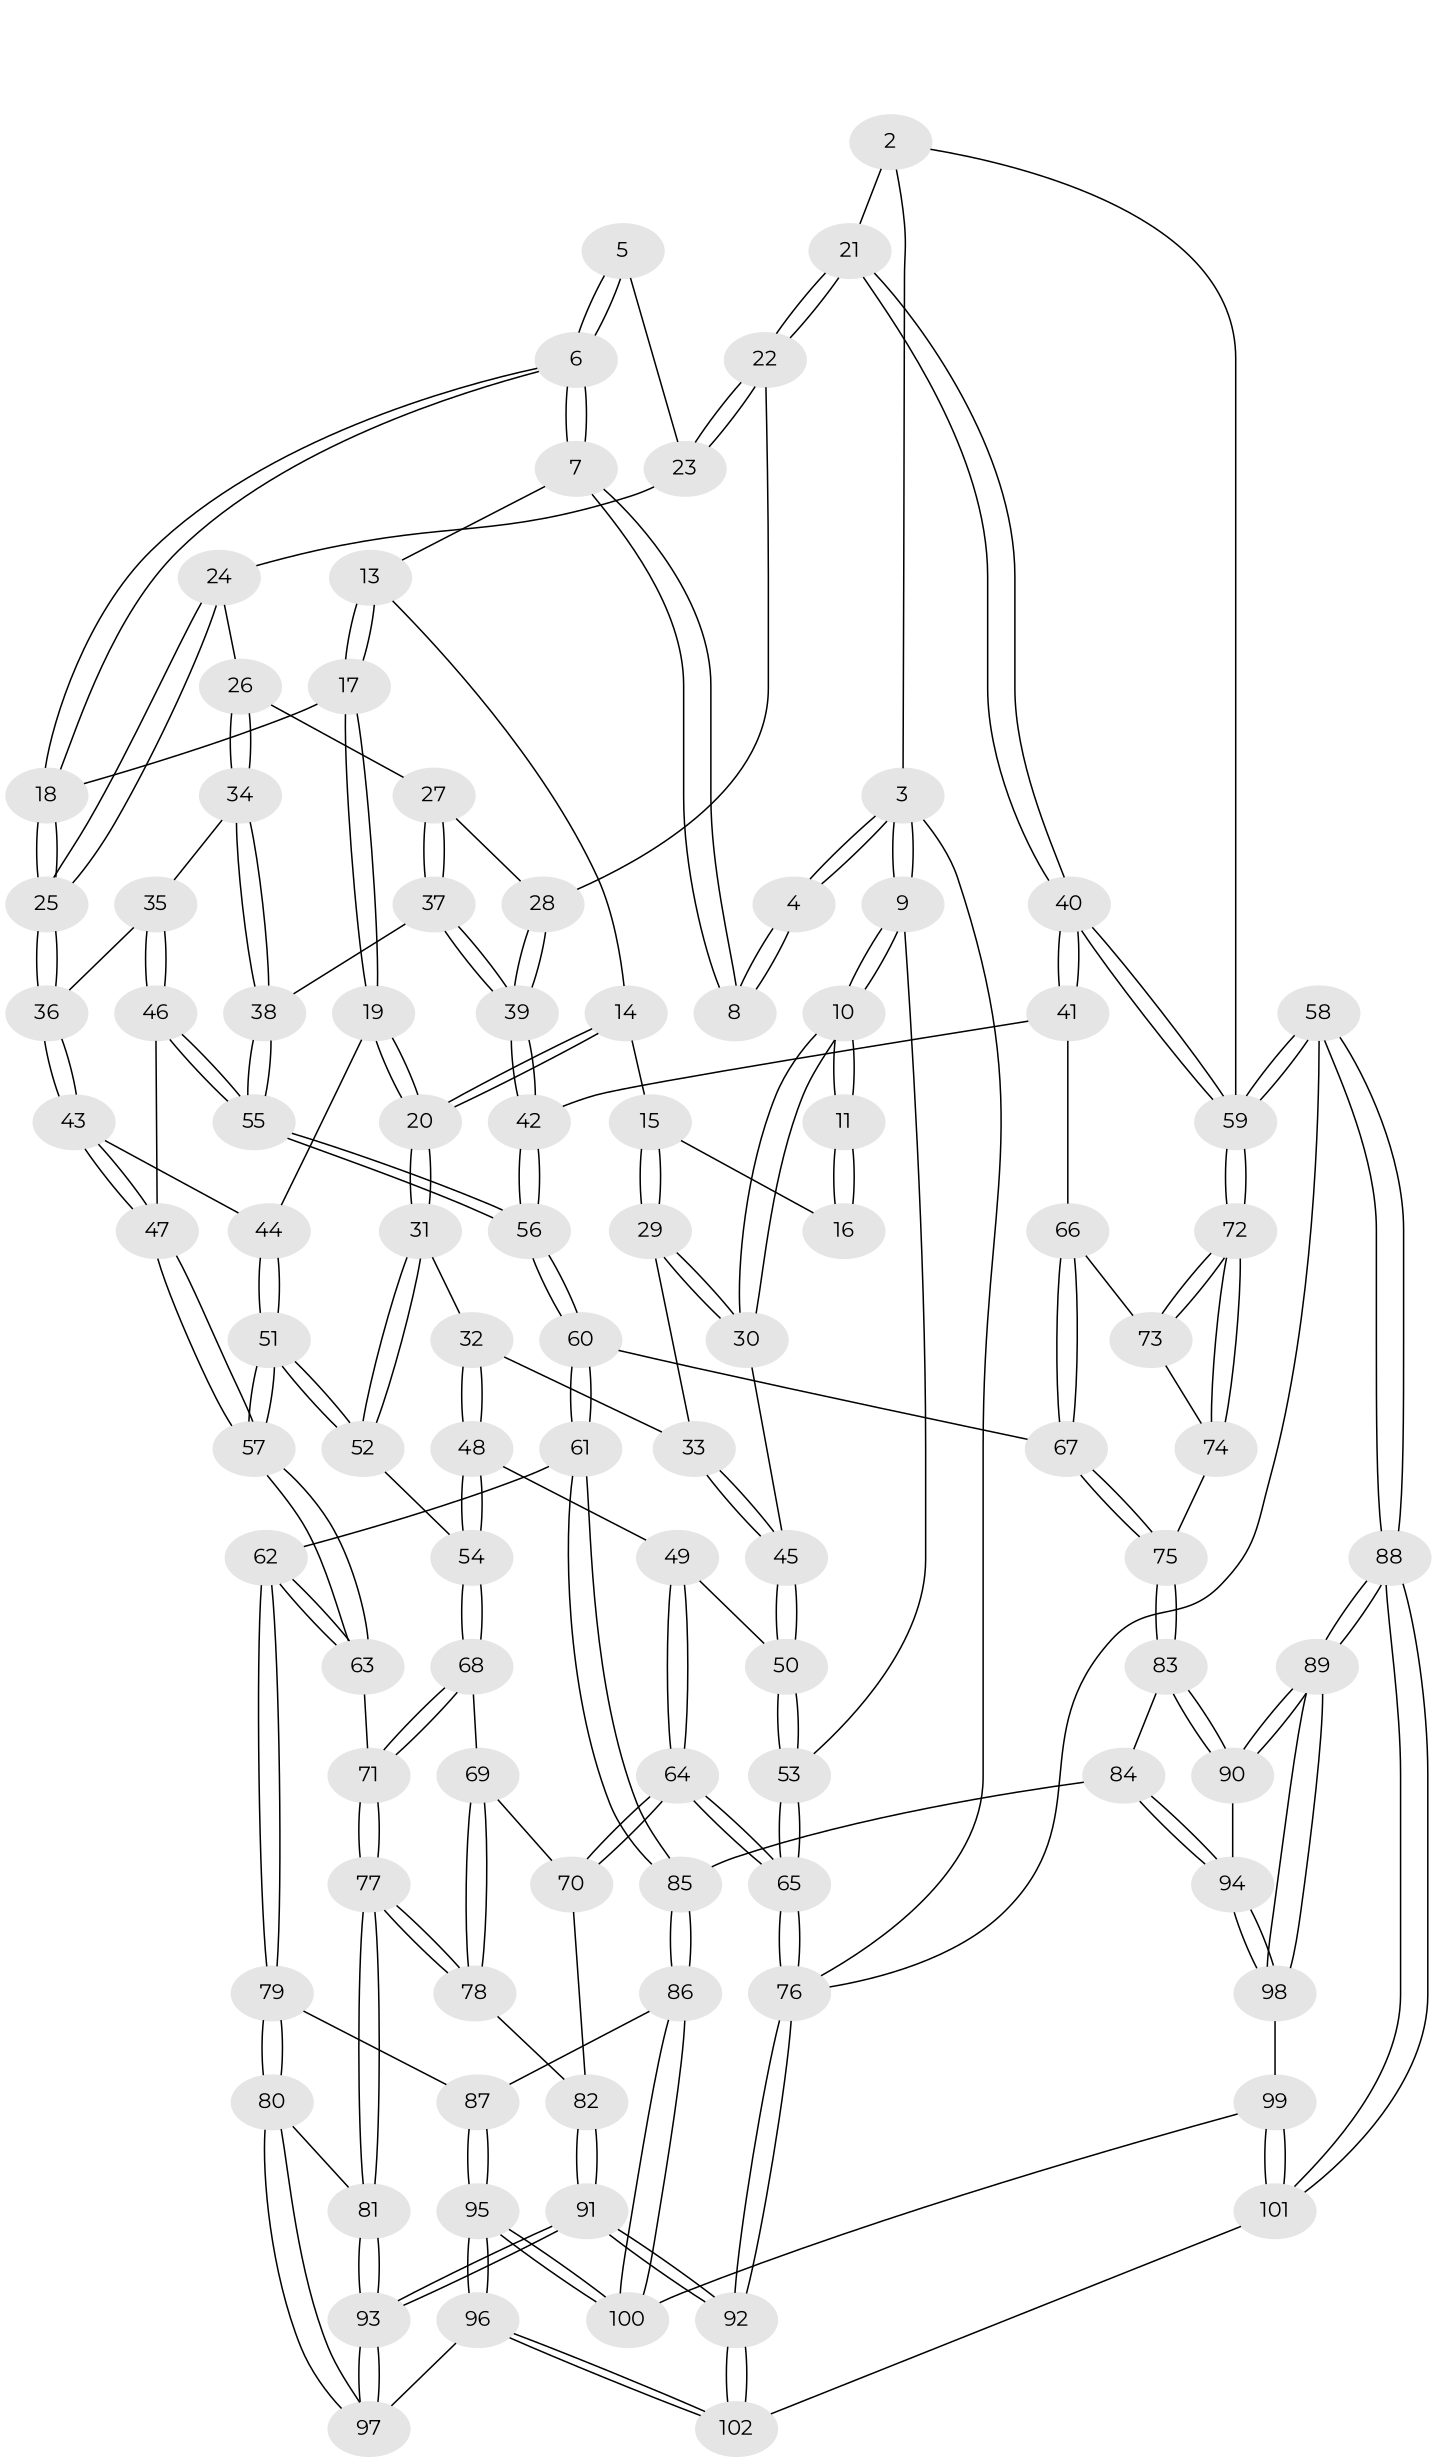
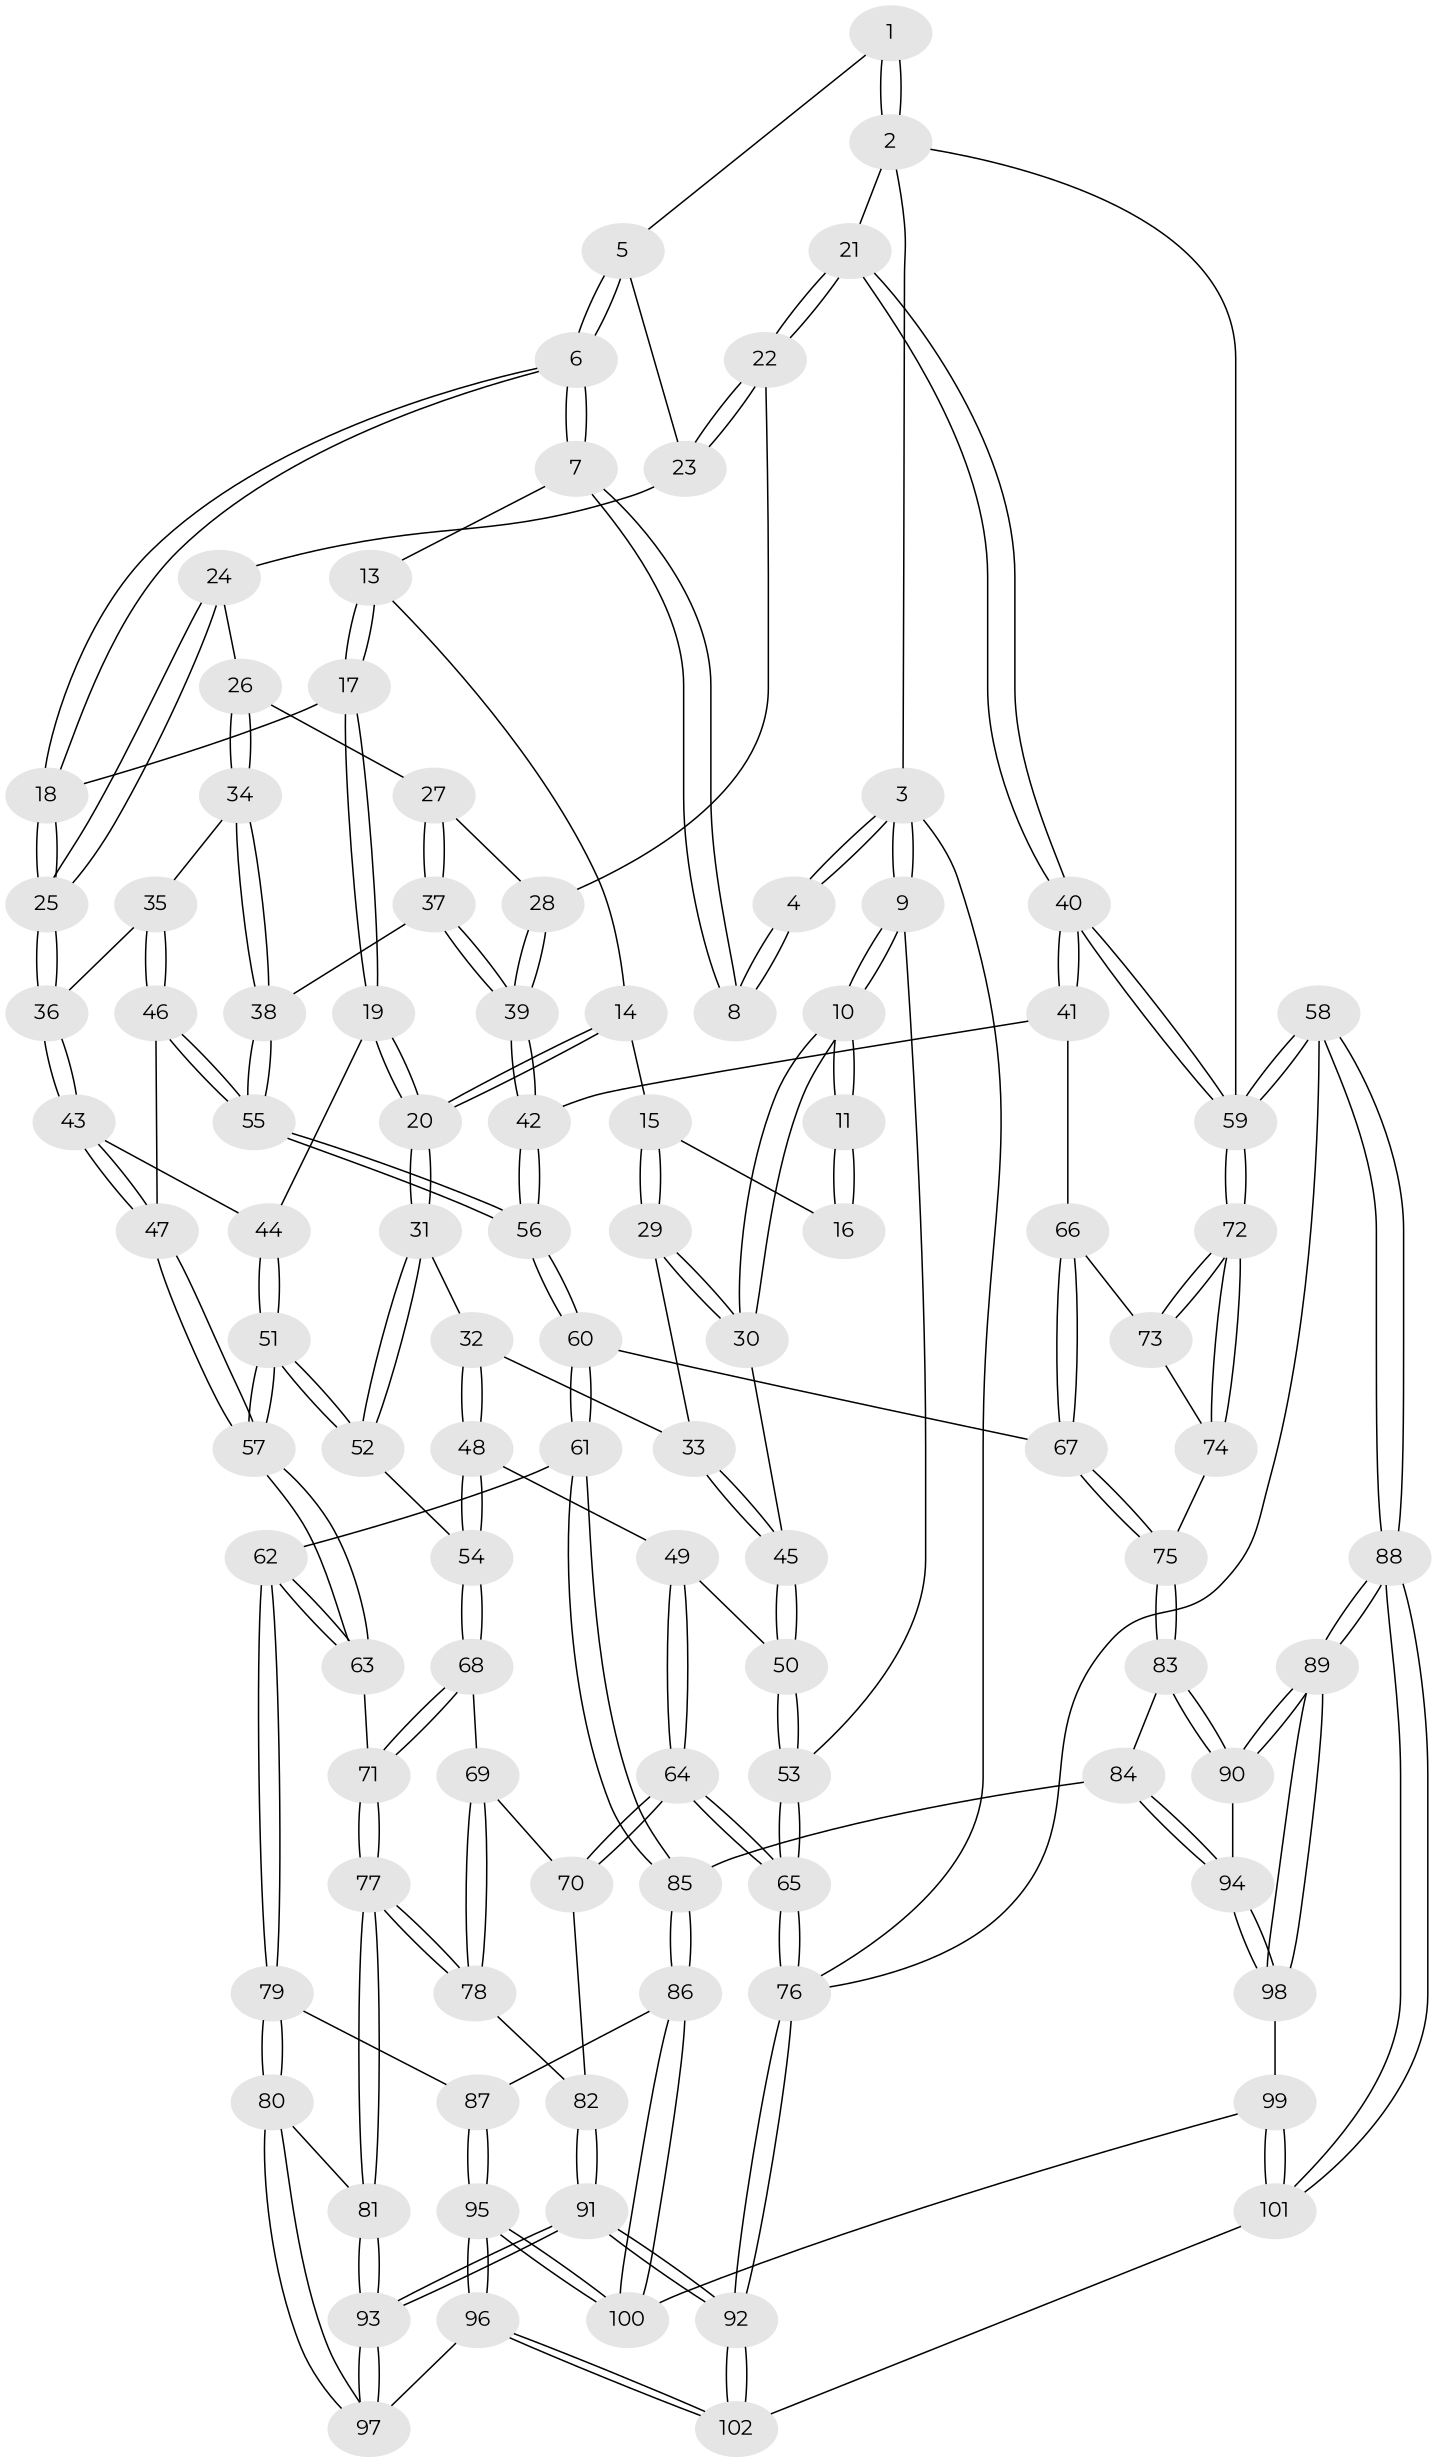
none -> (891, 33)
